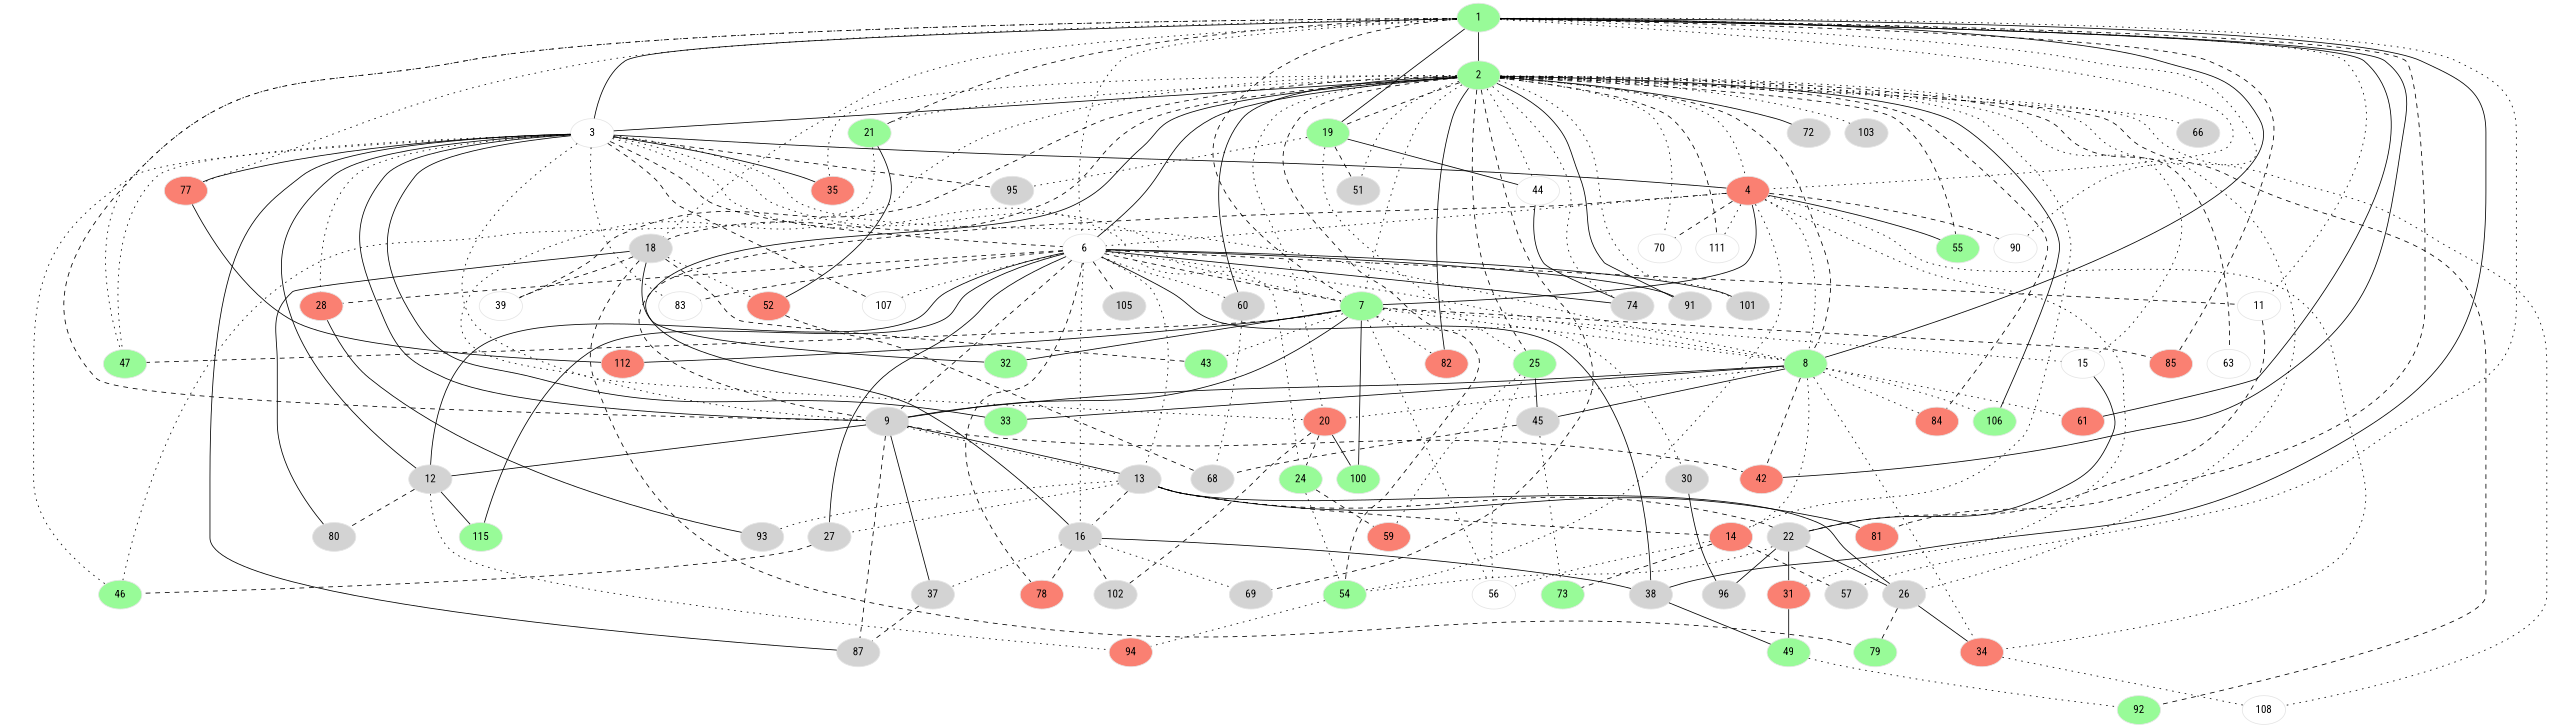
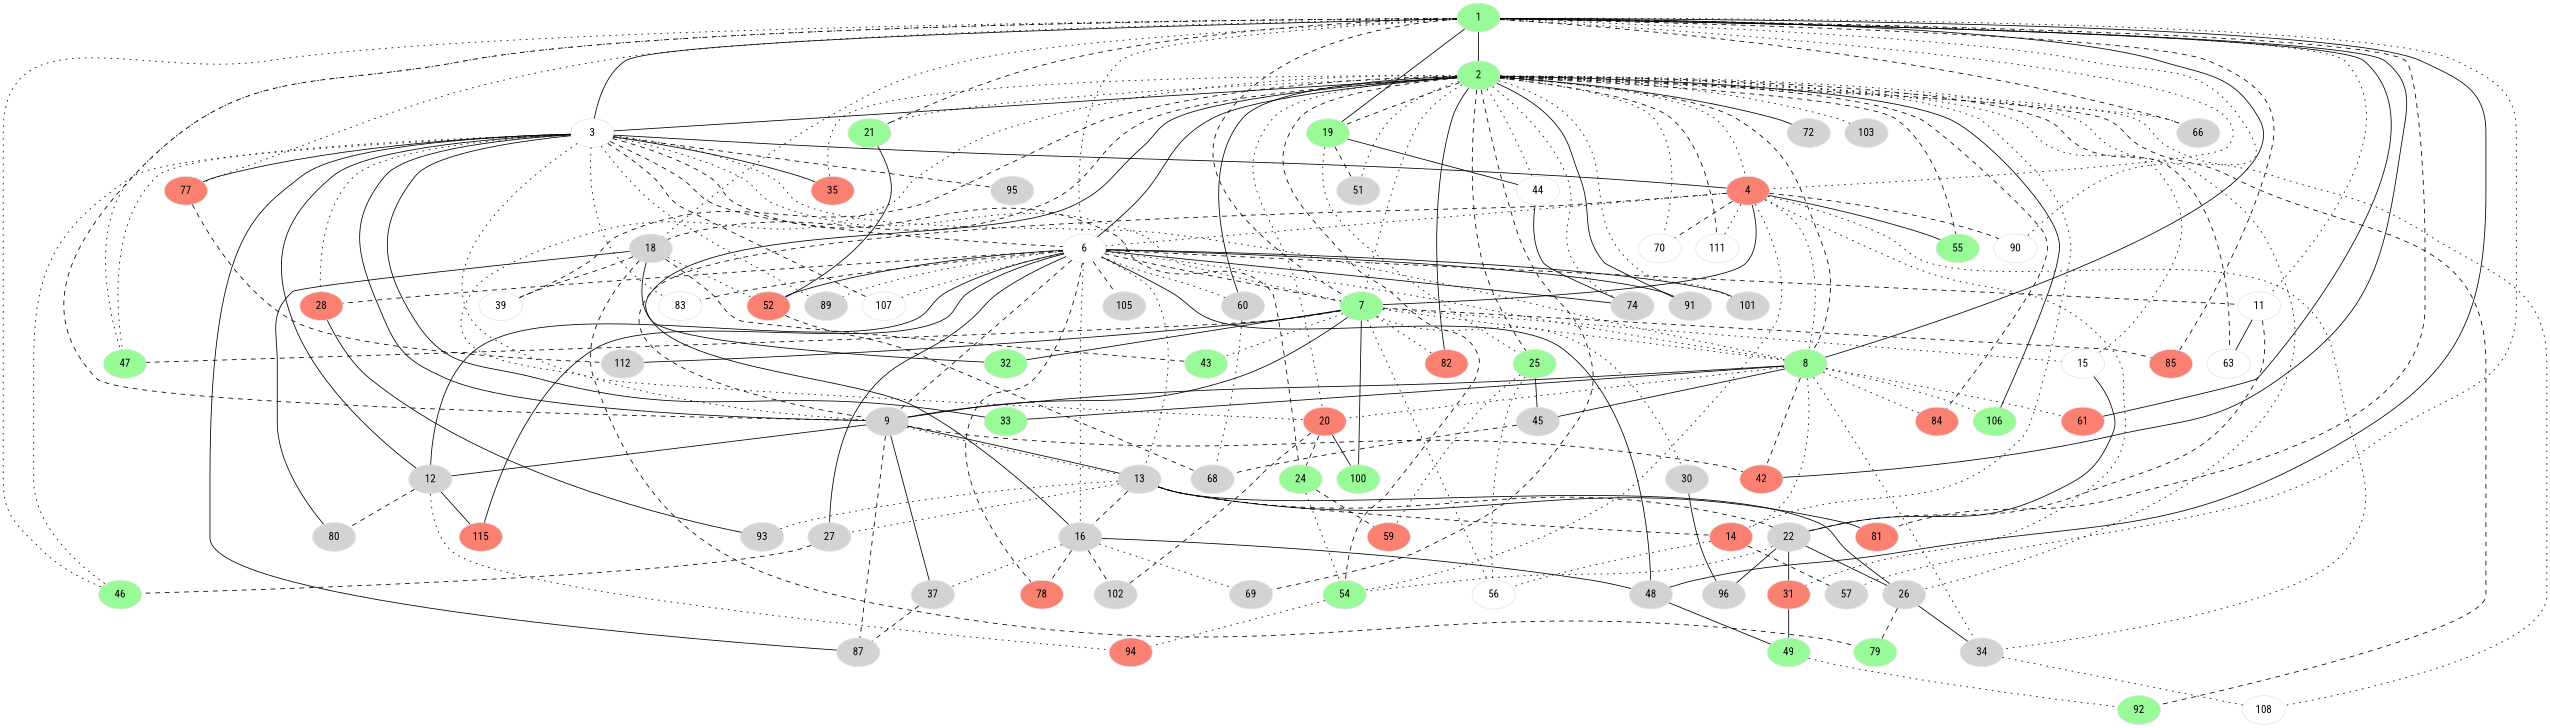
none -> (1843, 55)
(1156, 164) -> none
(1008, 208) -> (1008, 208)
(428, 241) -> (457, 44)
none -> (922, 265)
none -> (826, 306)
none -> (2244, 335)
(368, 341) -> (368, 341)
(623, 364) -> (623, 364)
(481, 537) -> (481, 537)
(1563, 595) -> none
(1651, 595) -> (1651, 595)
(1982, 652) -> (1982, 652)
